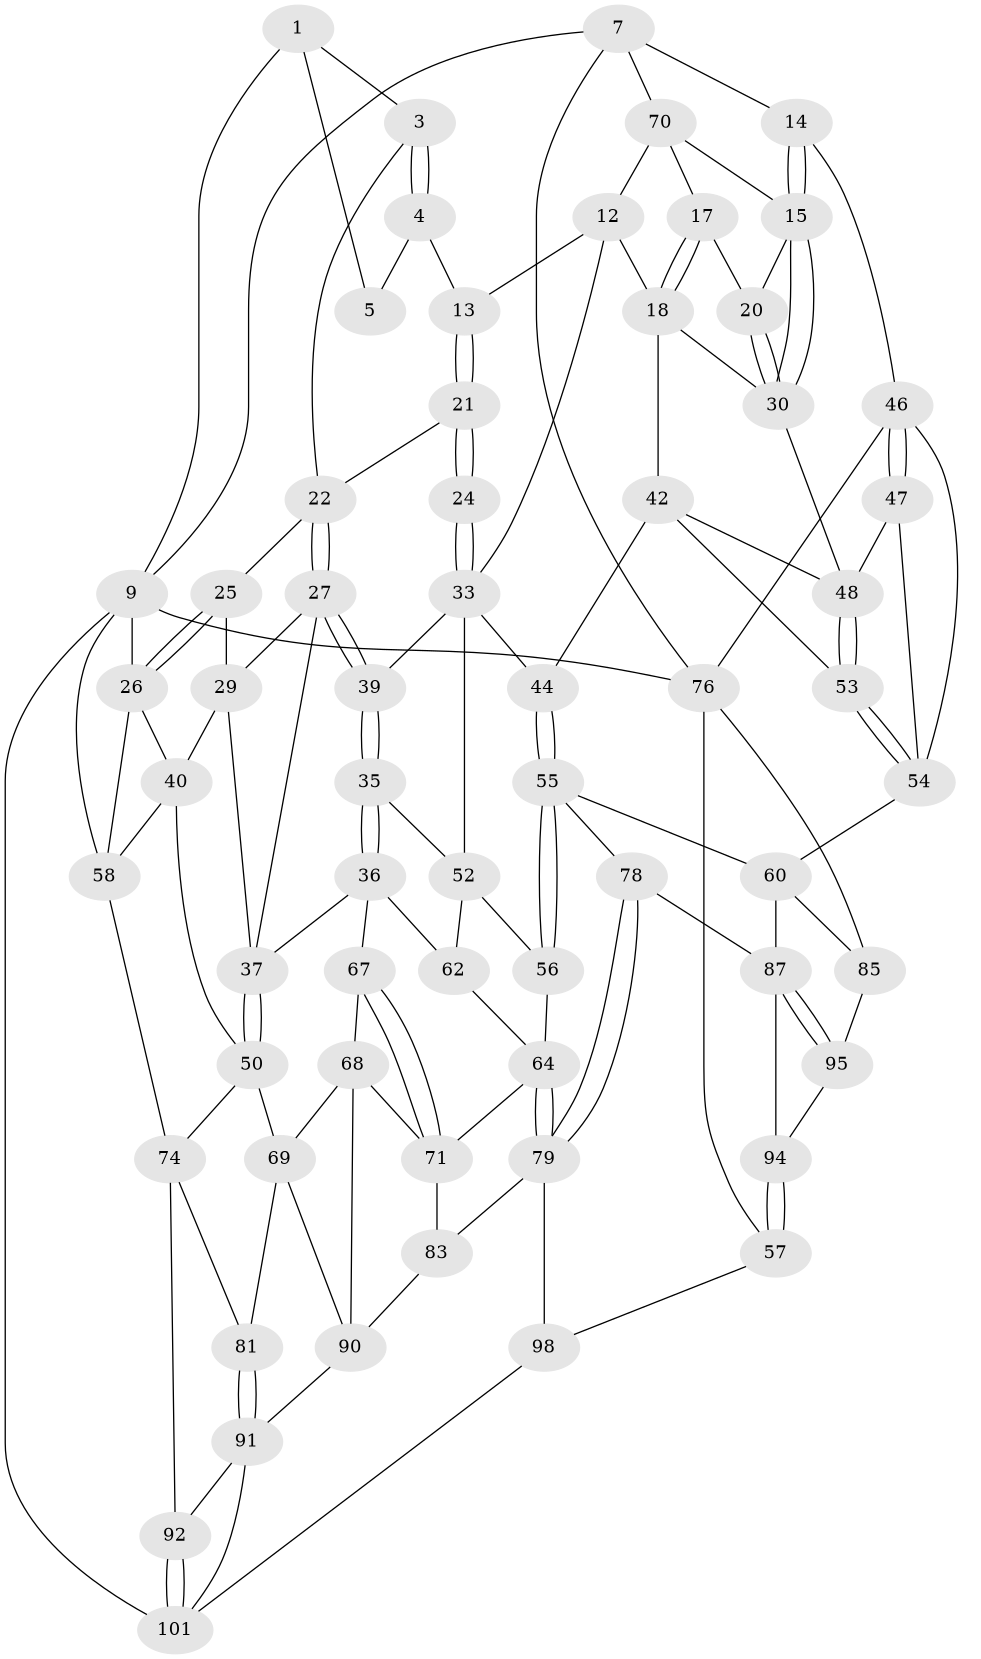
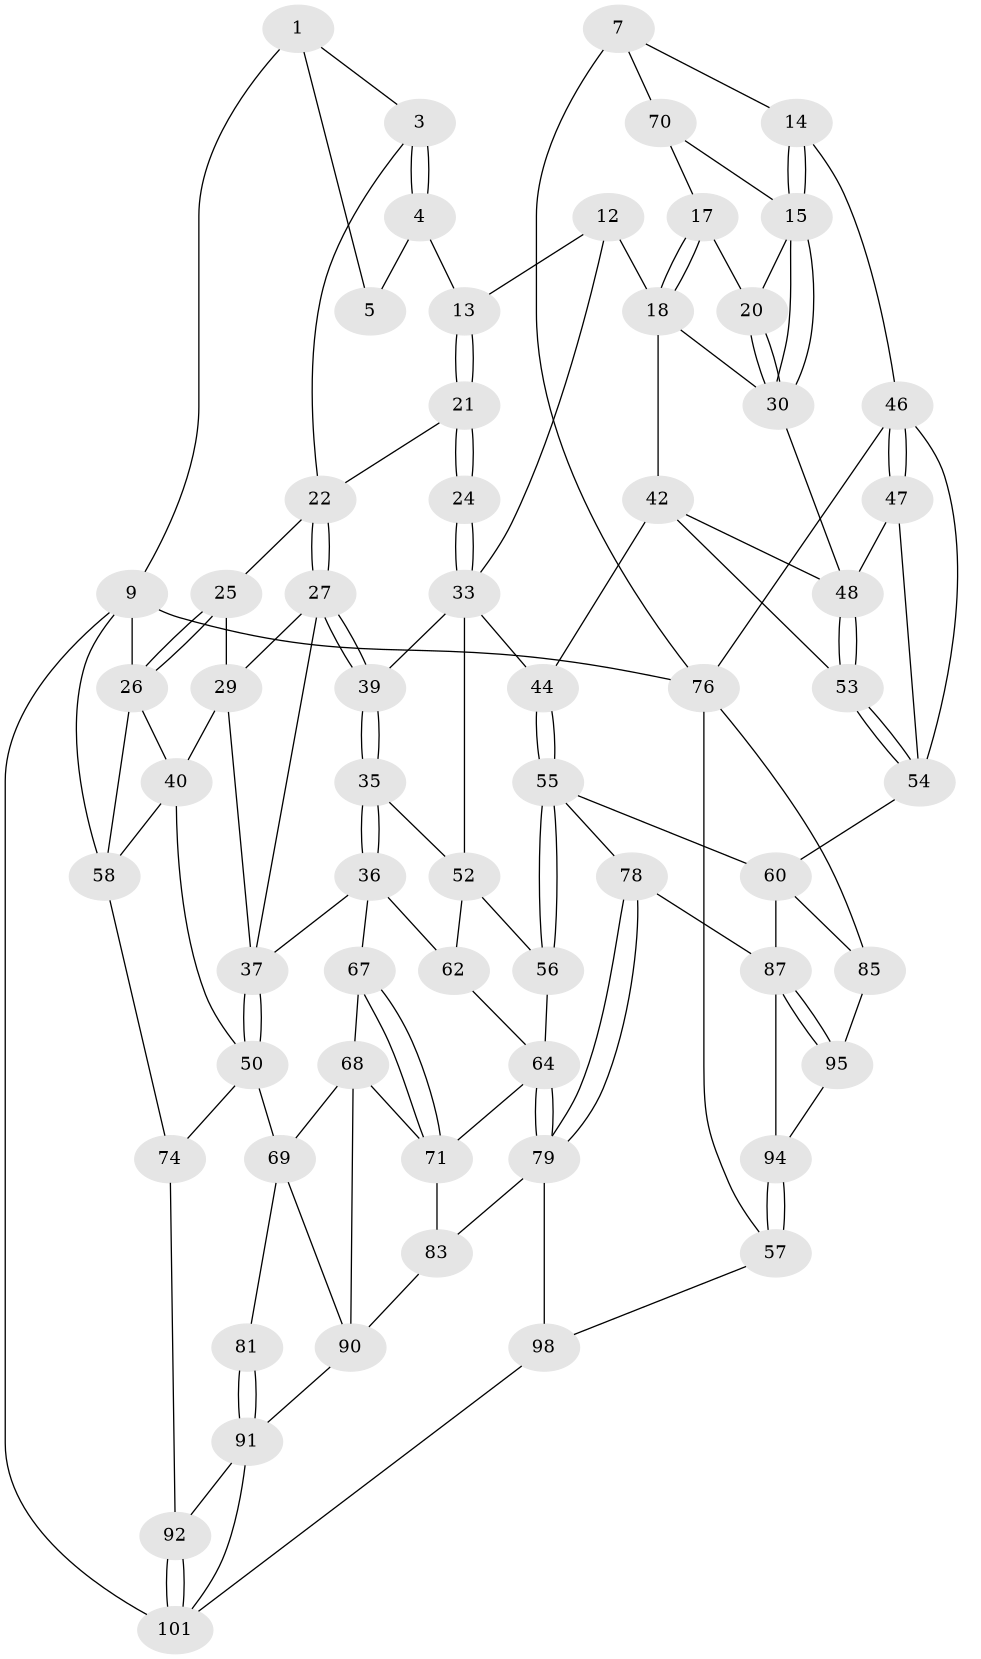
(635, 170) -> none
(263, 219) -> none
(209, 1253) -> none
